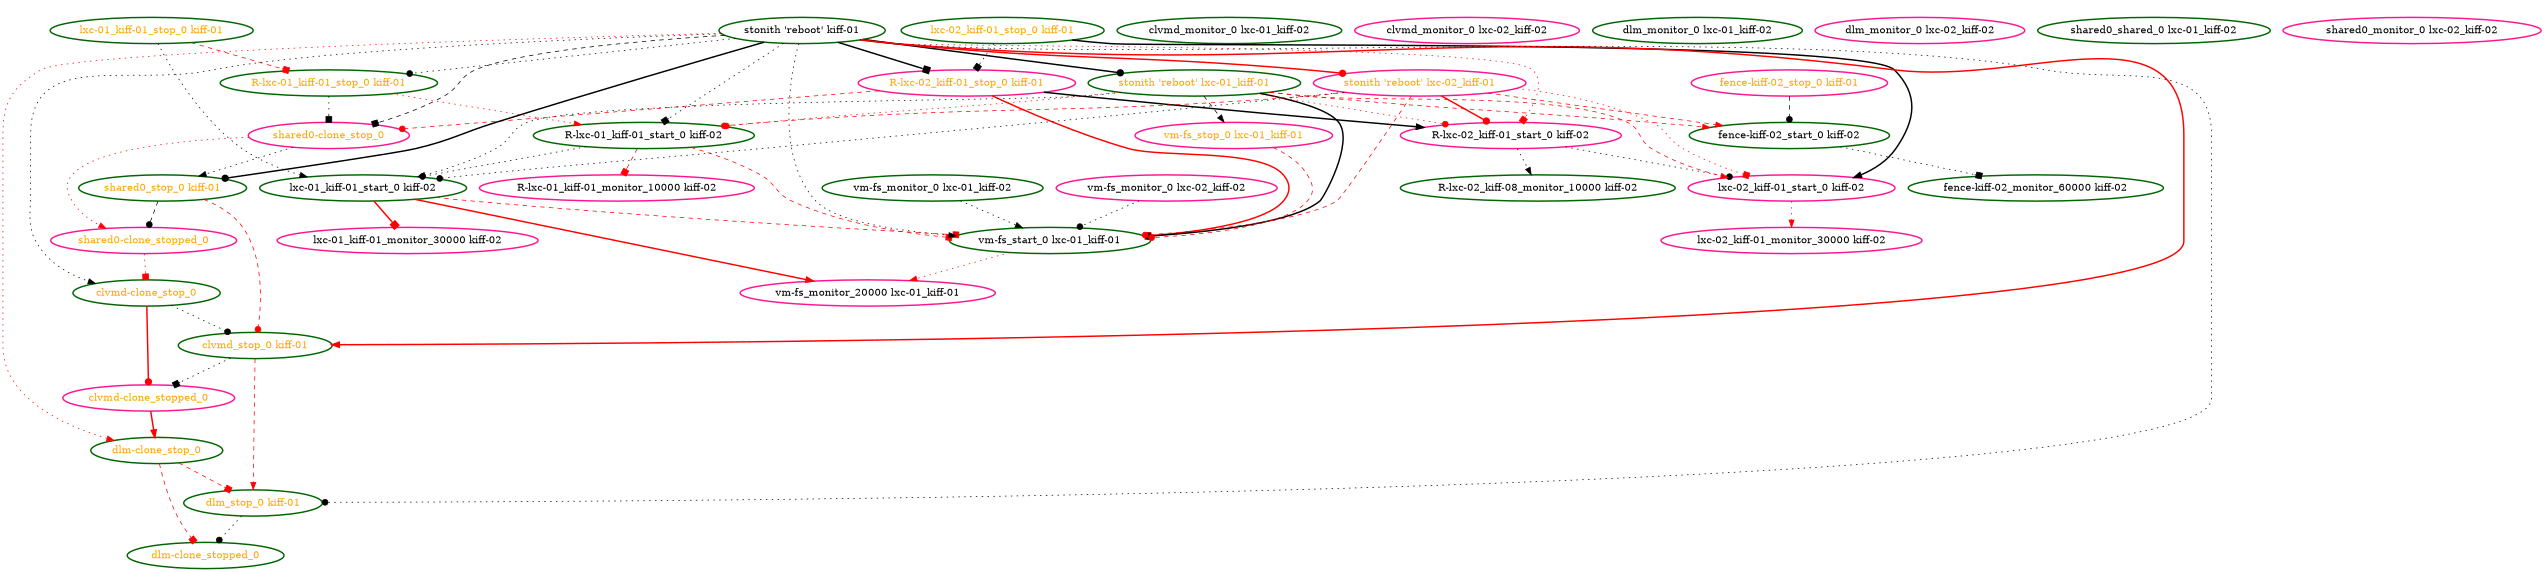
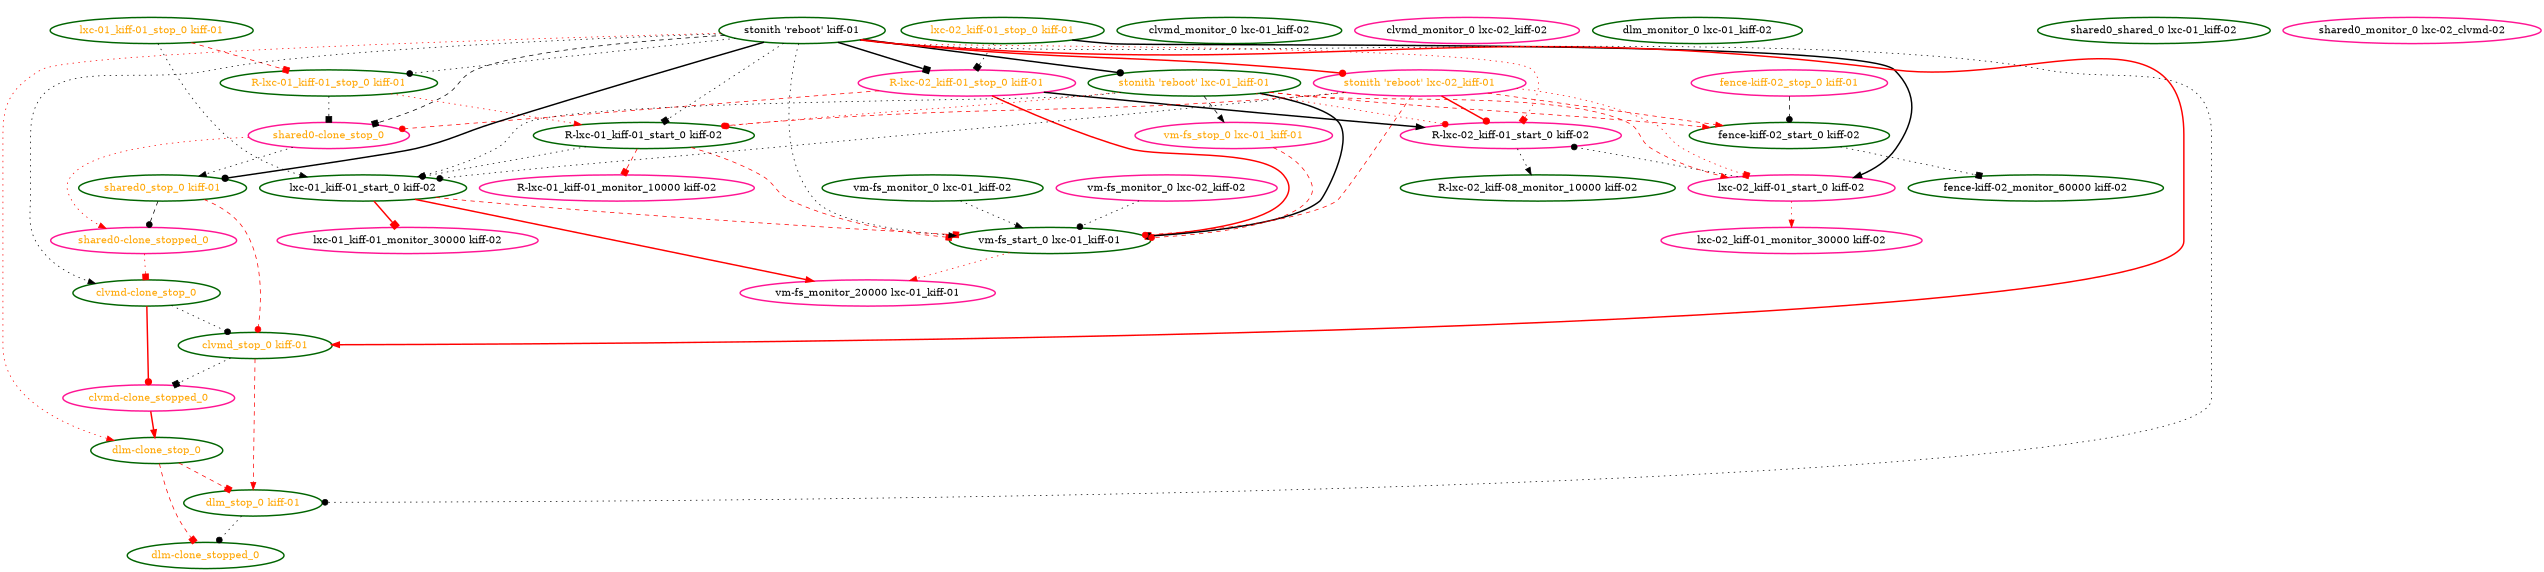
(1920, 30) -> none
(2412, 30) -> (2412, 30)
(1646, 162) -> (1658, 162)
